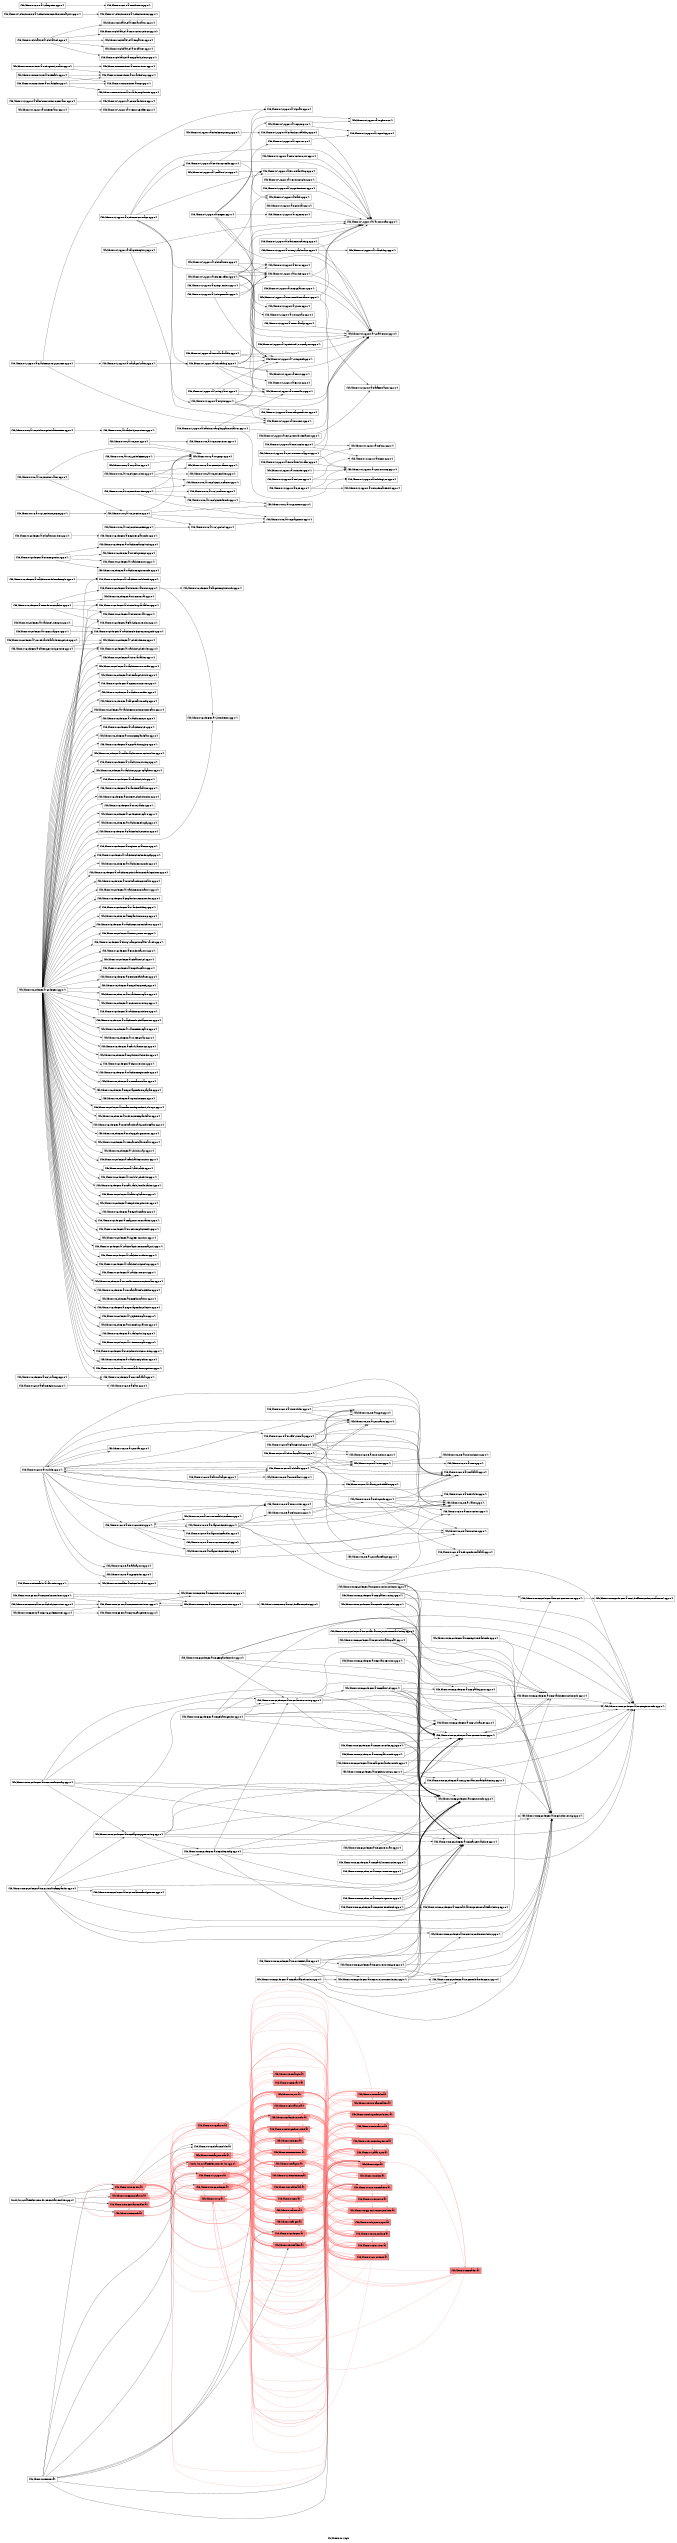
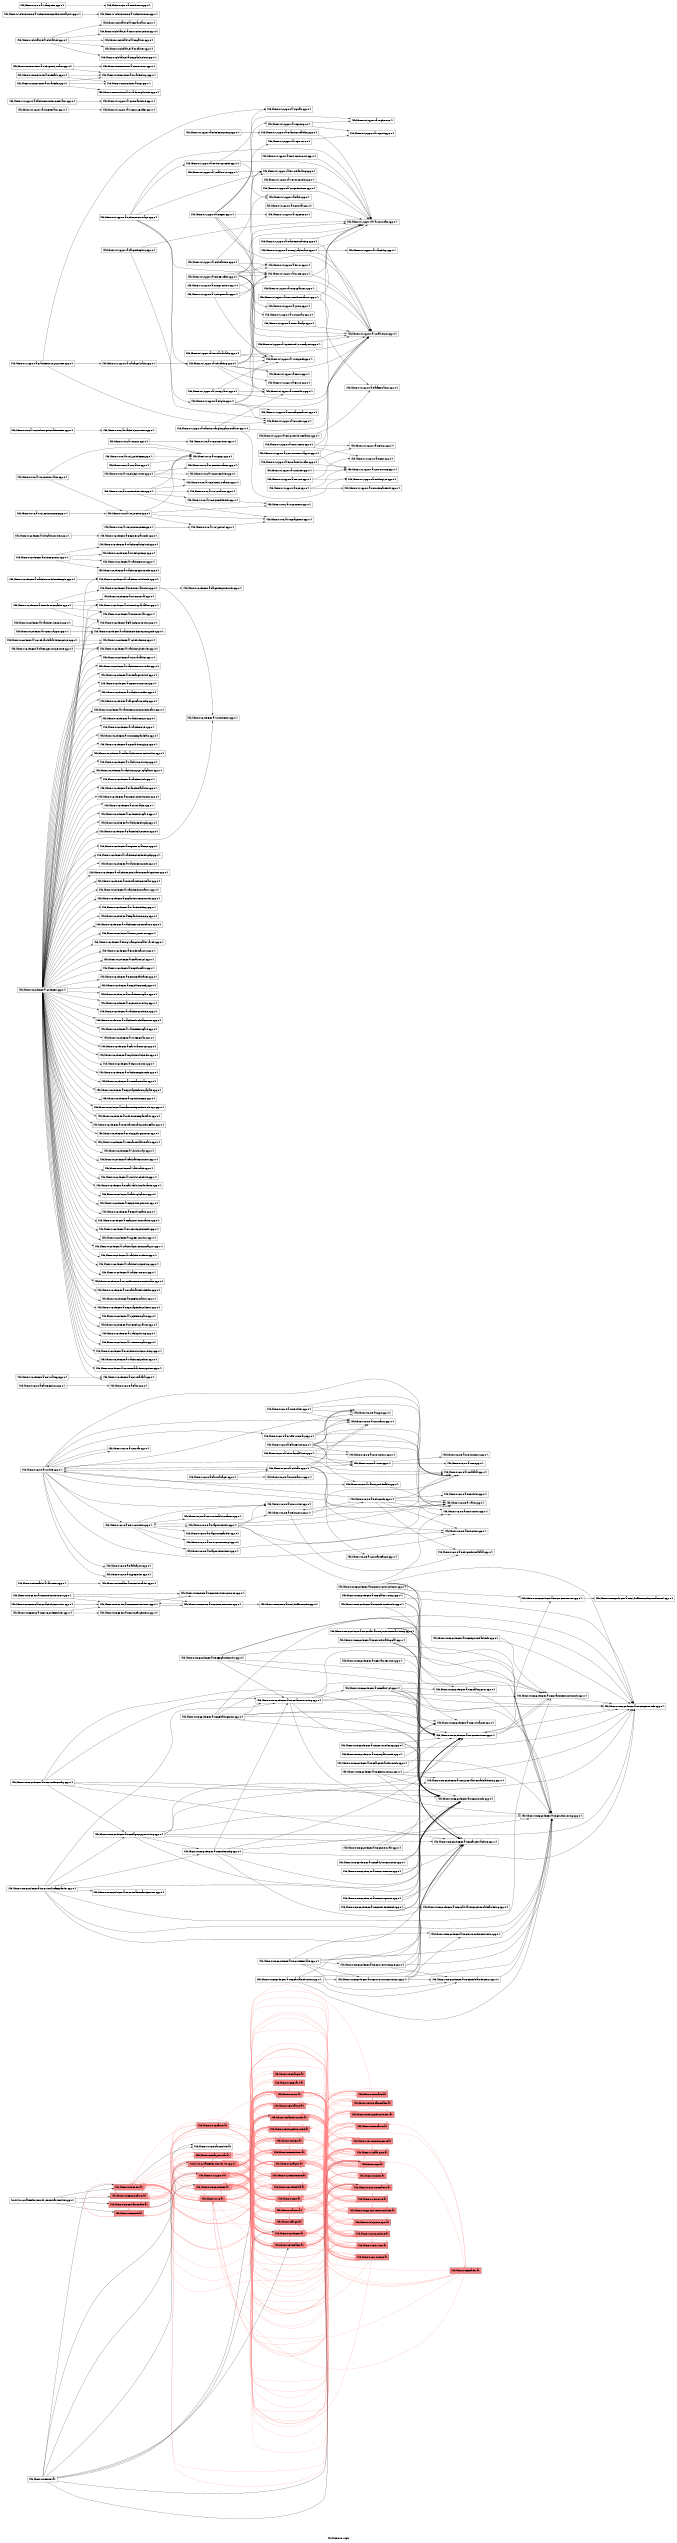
none -> (380, 1796)
